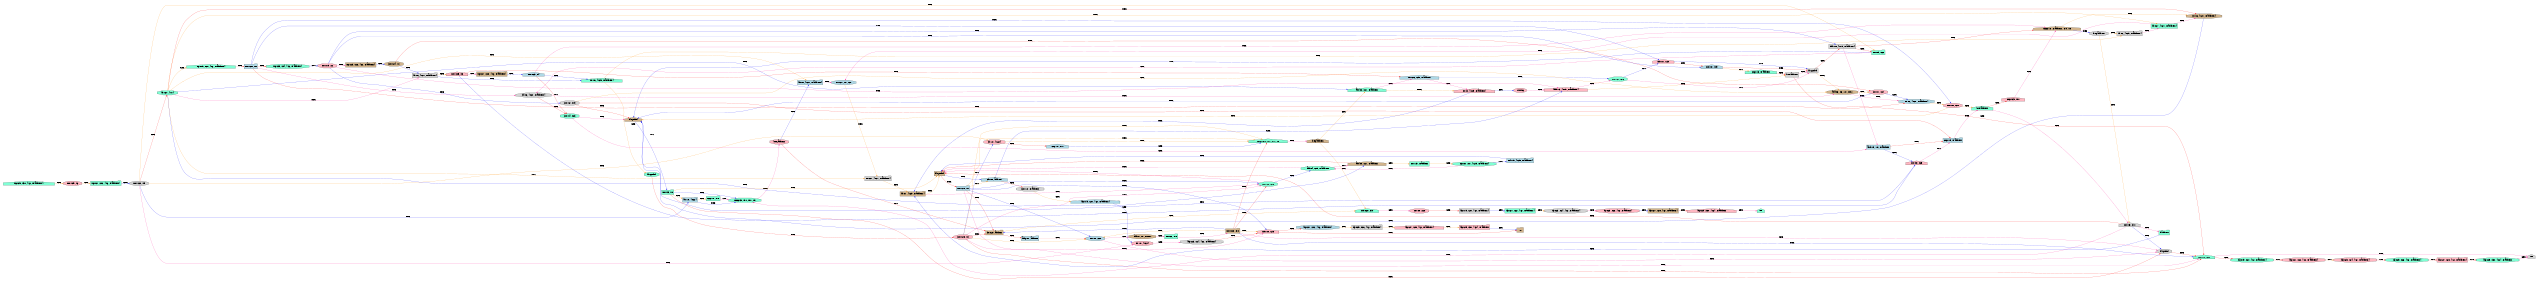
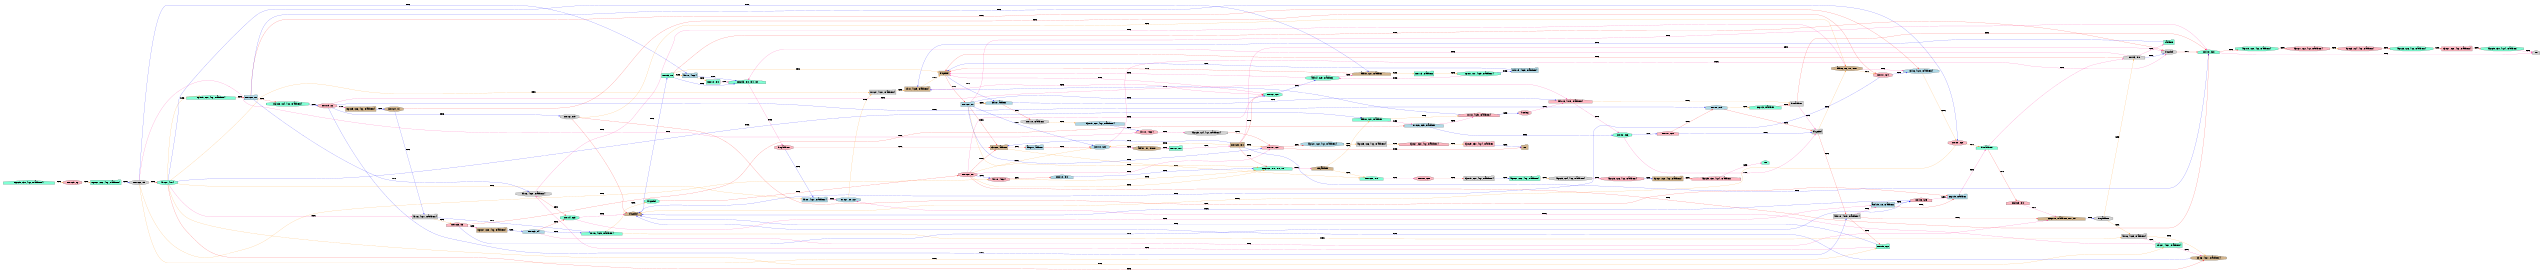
(2122, 14) -> (2178, 241)
(948, 26) -> none
(379, 90) -> (380, 178)
(745, 200) -> (747, 82)
